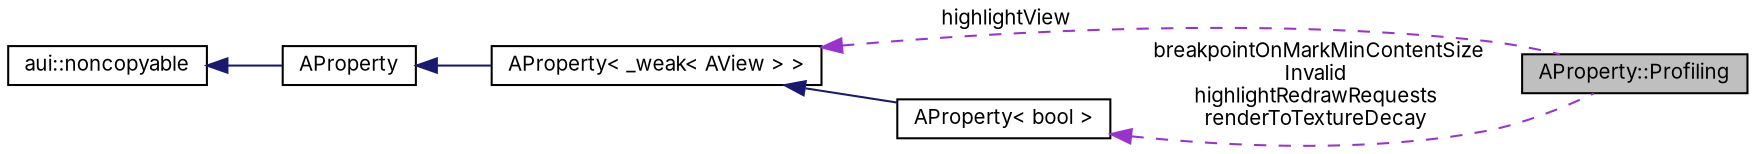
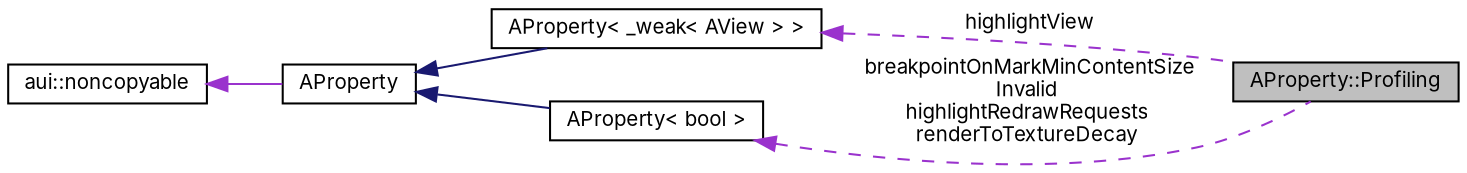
(255, 66) -> (255, 84)
(851, 95) -> (493, 101)
